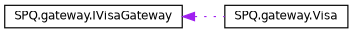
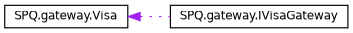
(210, 17) -> (155, 17)
